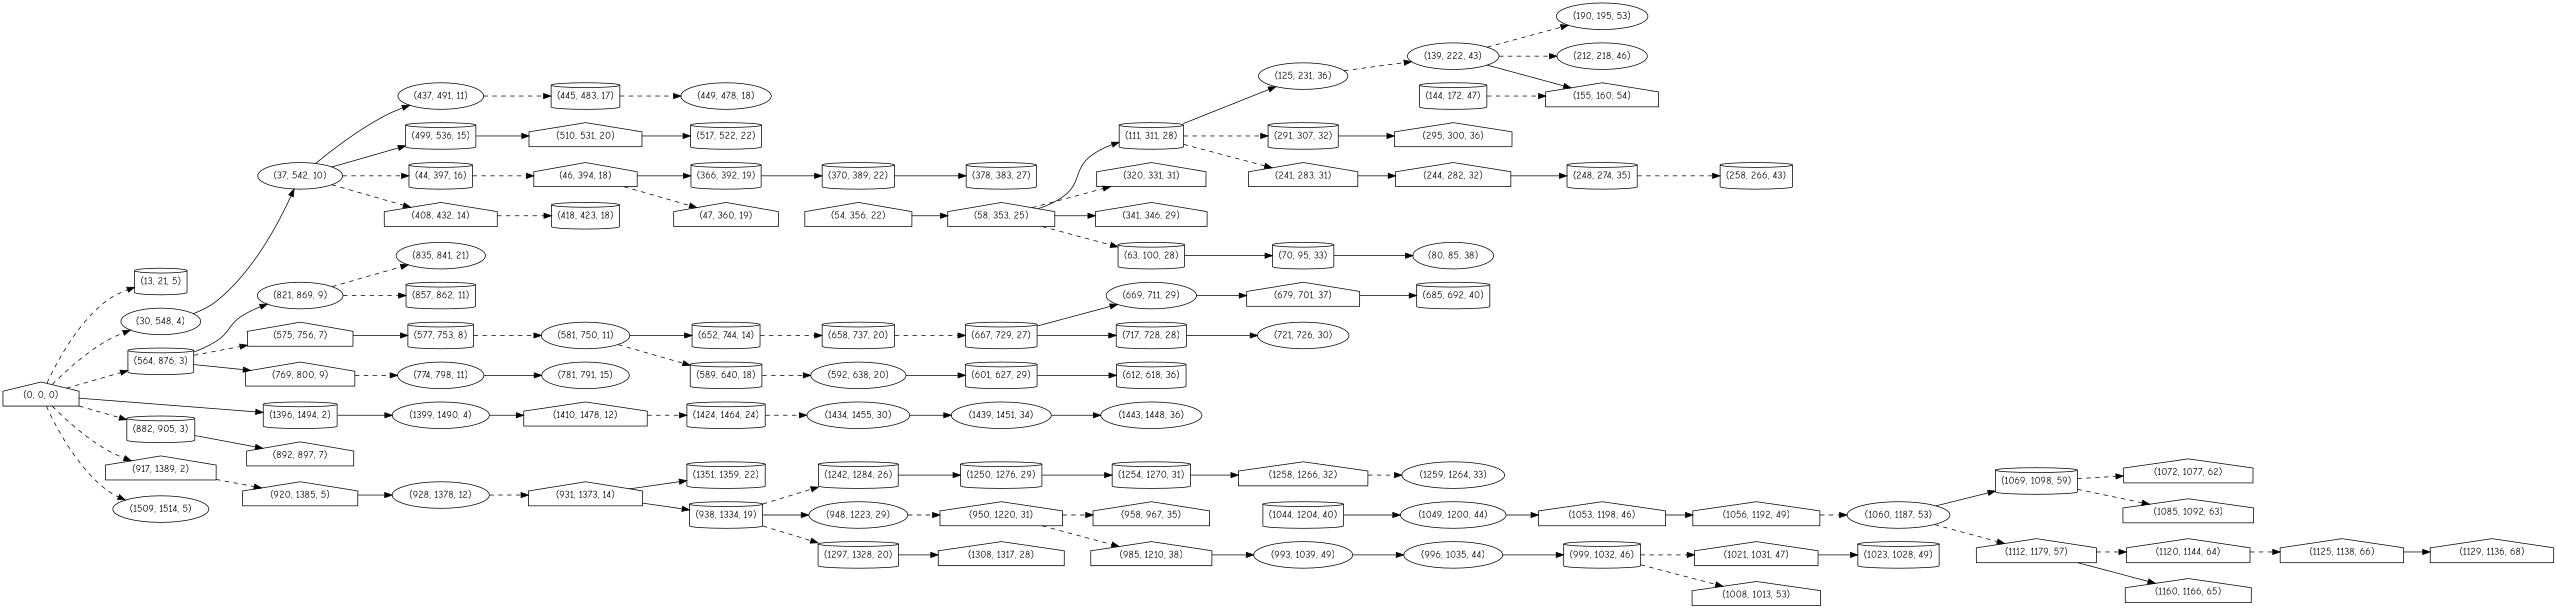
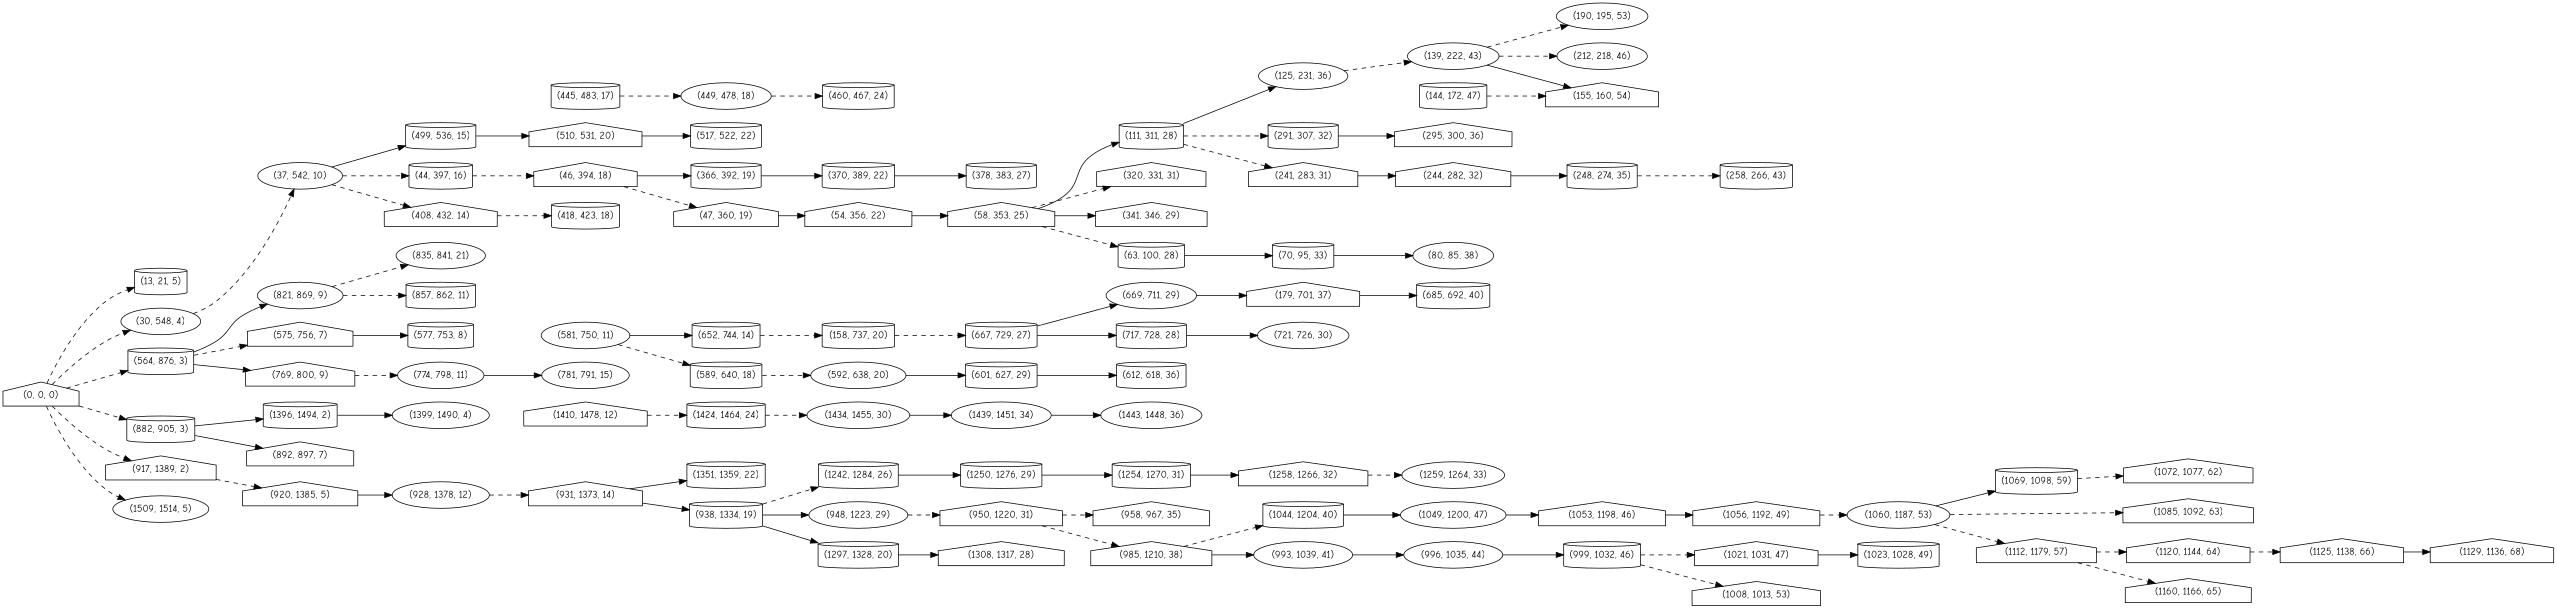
(441, 96) -> none
none -> (858, 96)
none -> (788, 216)
(252, 263) -> (252, 263)
(1303, 296) -> (1303, 296)
(504, 335) -> none
(858, 335) -> (858, 335)
(167, 405) -> (225, 423)
(503, 415) -> none
(2110, 496) -> (2033, 514)
(1453, 515) -> (1453, 515)
(787, 533) -> (787, 533)
none -> (1220, 537)
(1303, 555) -> (1303, 555)
(2113, 572) -> (2113, 572)
